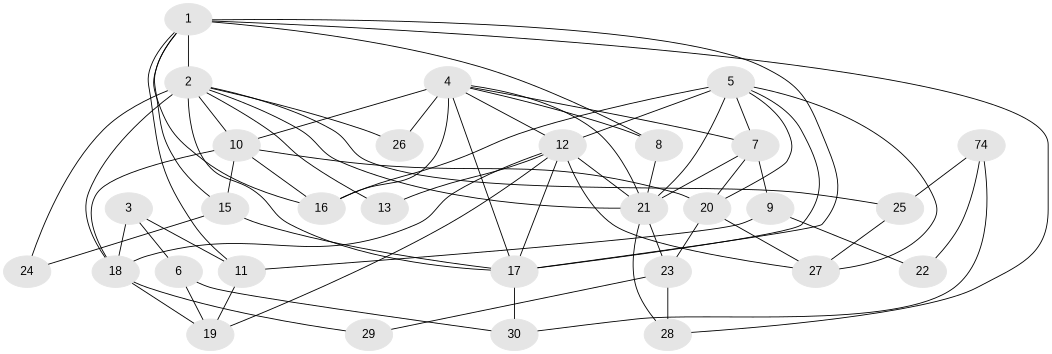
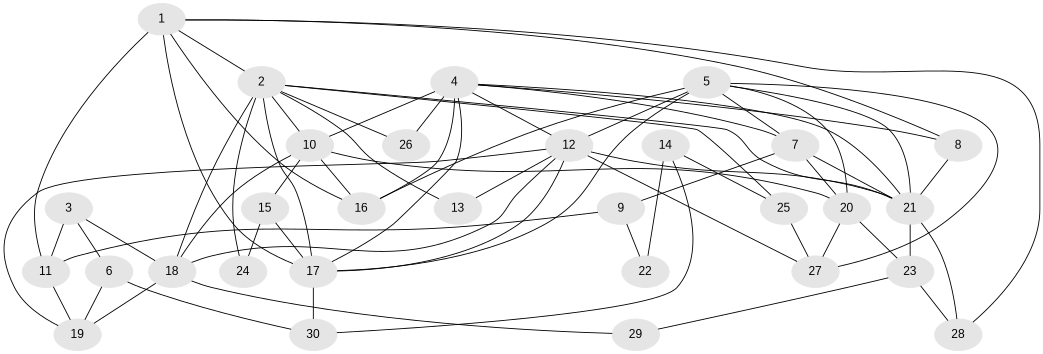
(161, 125) -> none
(982, 145) -> (666, 145)
